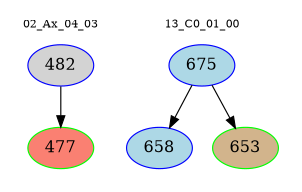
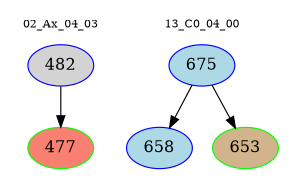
(202, 25) -> (202, 25)
